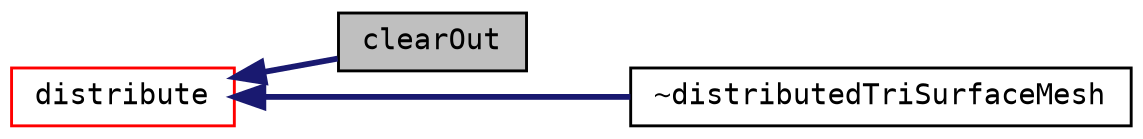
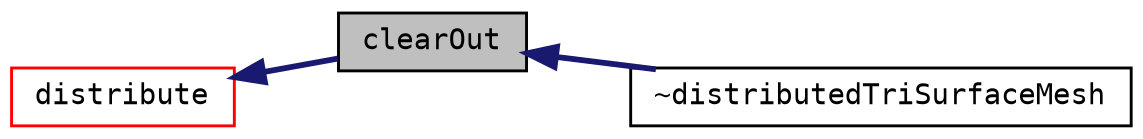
(447, 97) -> (606, 63)
